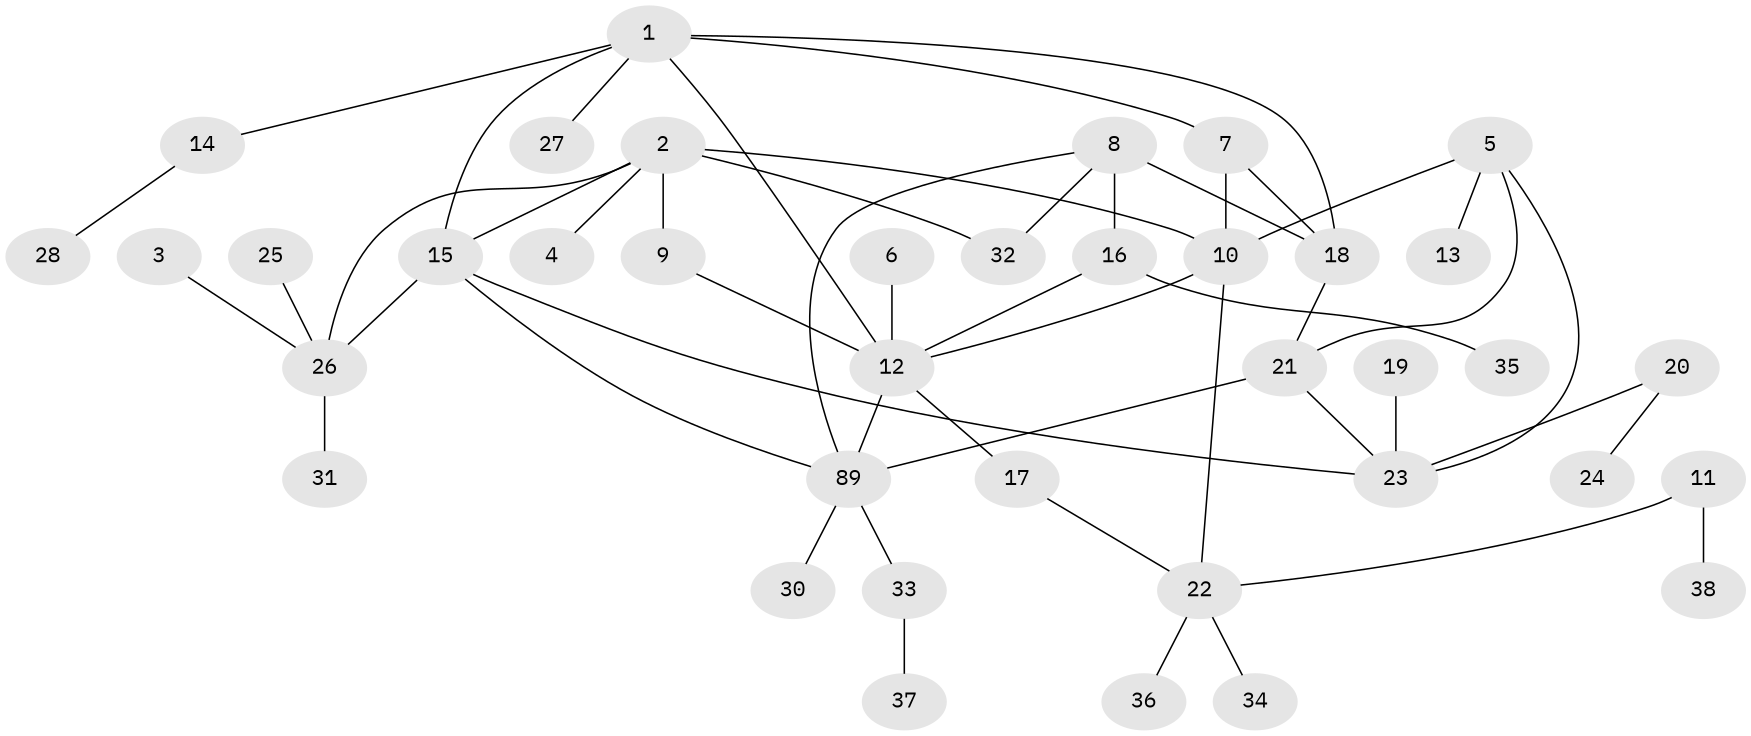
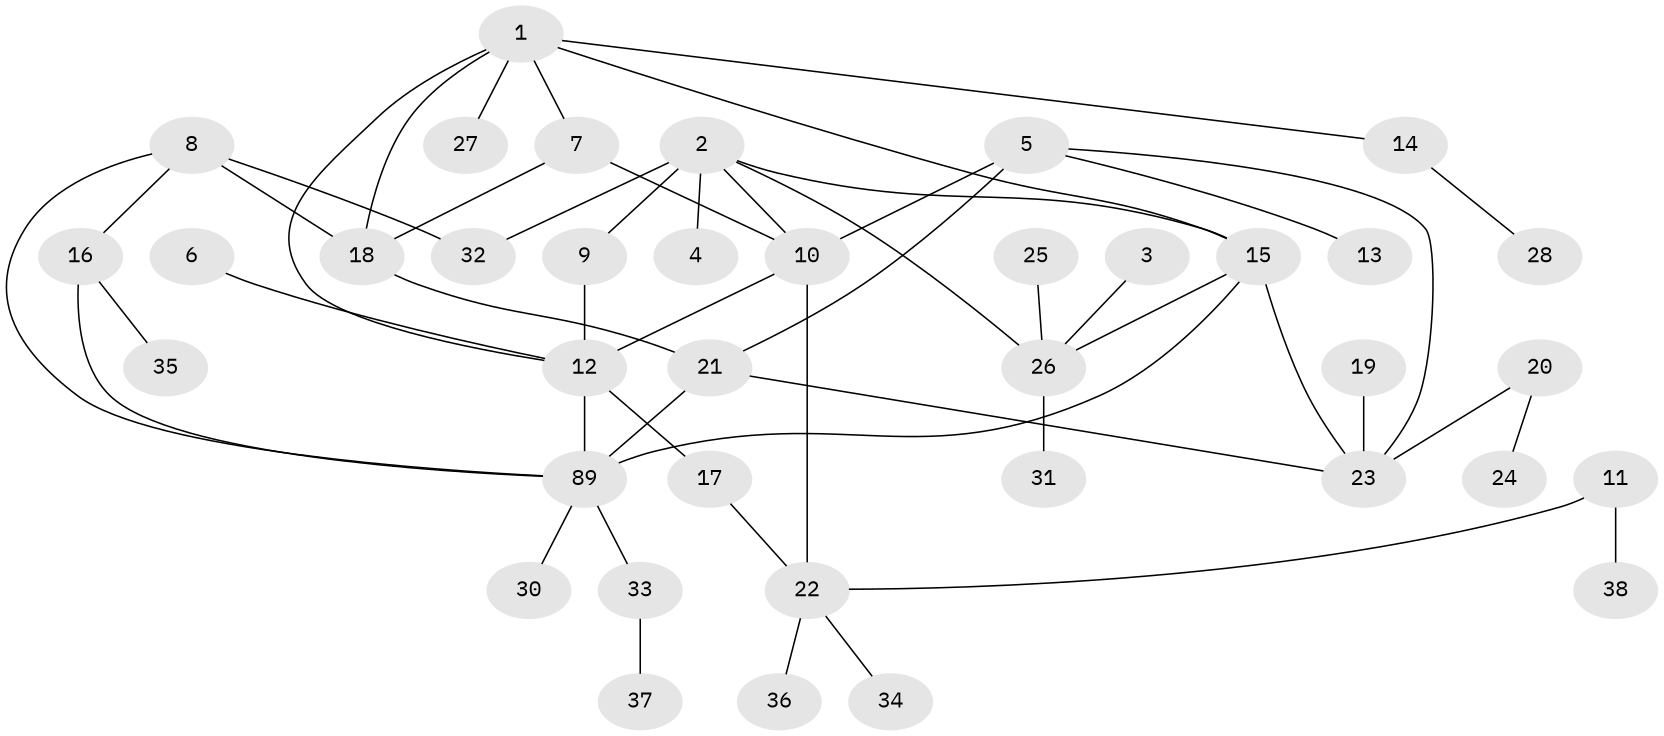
(1003, 312) -> (129, 408)
